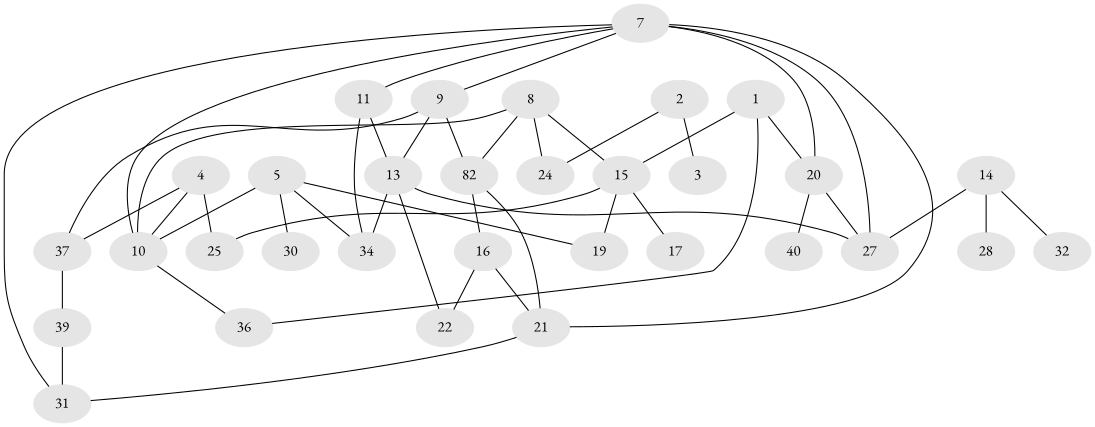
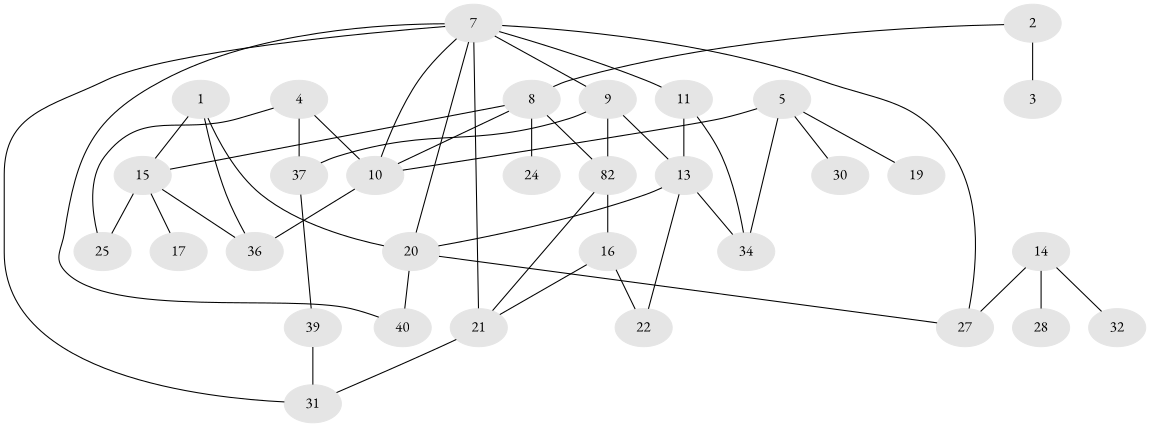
(613, 137) -> (776, 41)
none -> (77, 175)
(612, 207) -> (199, 213)
(632, 214) -> (552, 222)
